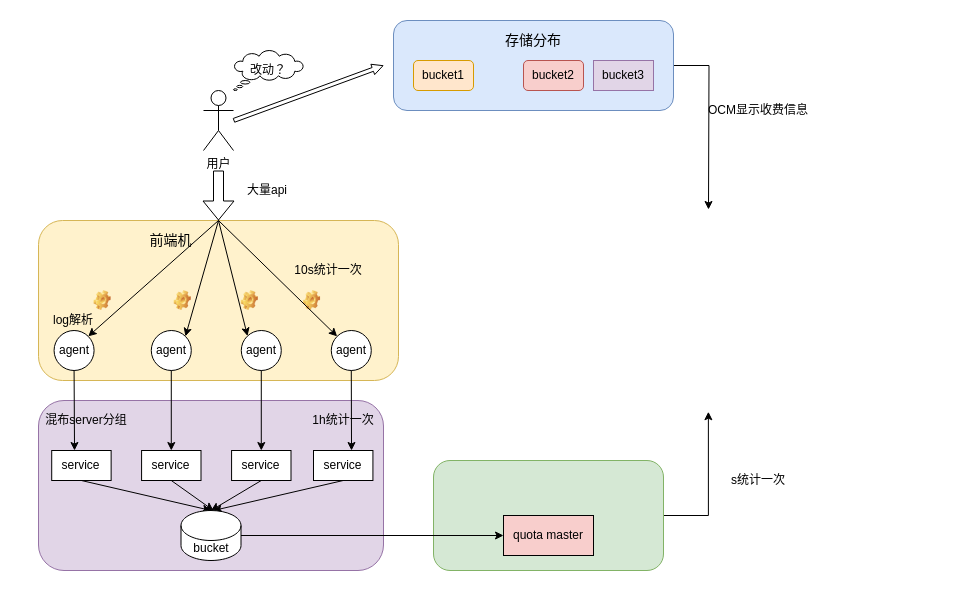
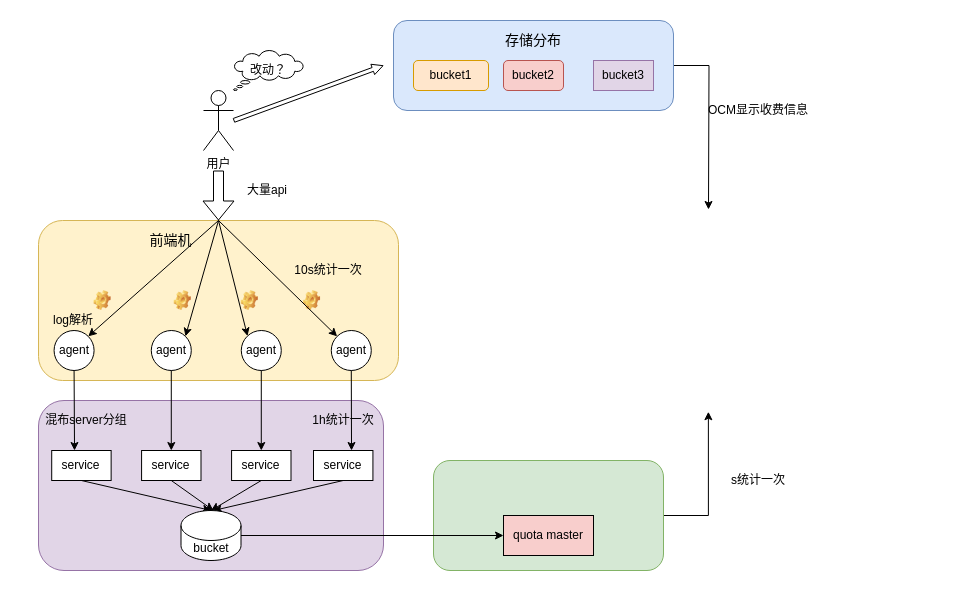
(444, 76) -> (451, 76)
(554, 76) -> (534, 76)
